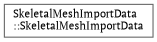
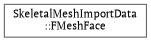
(79, 21) -> (75, 21)
